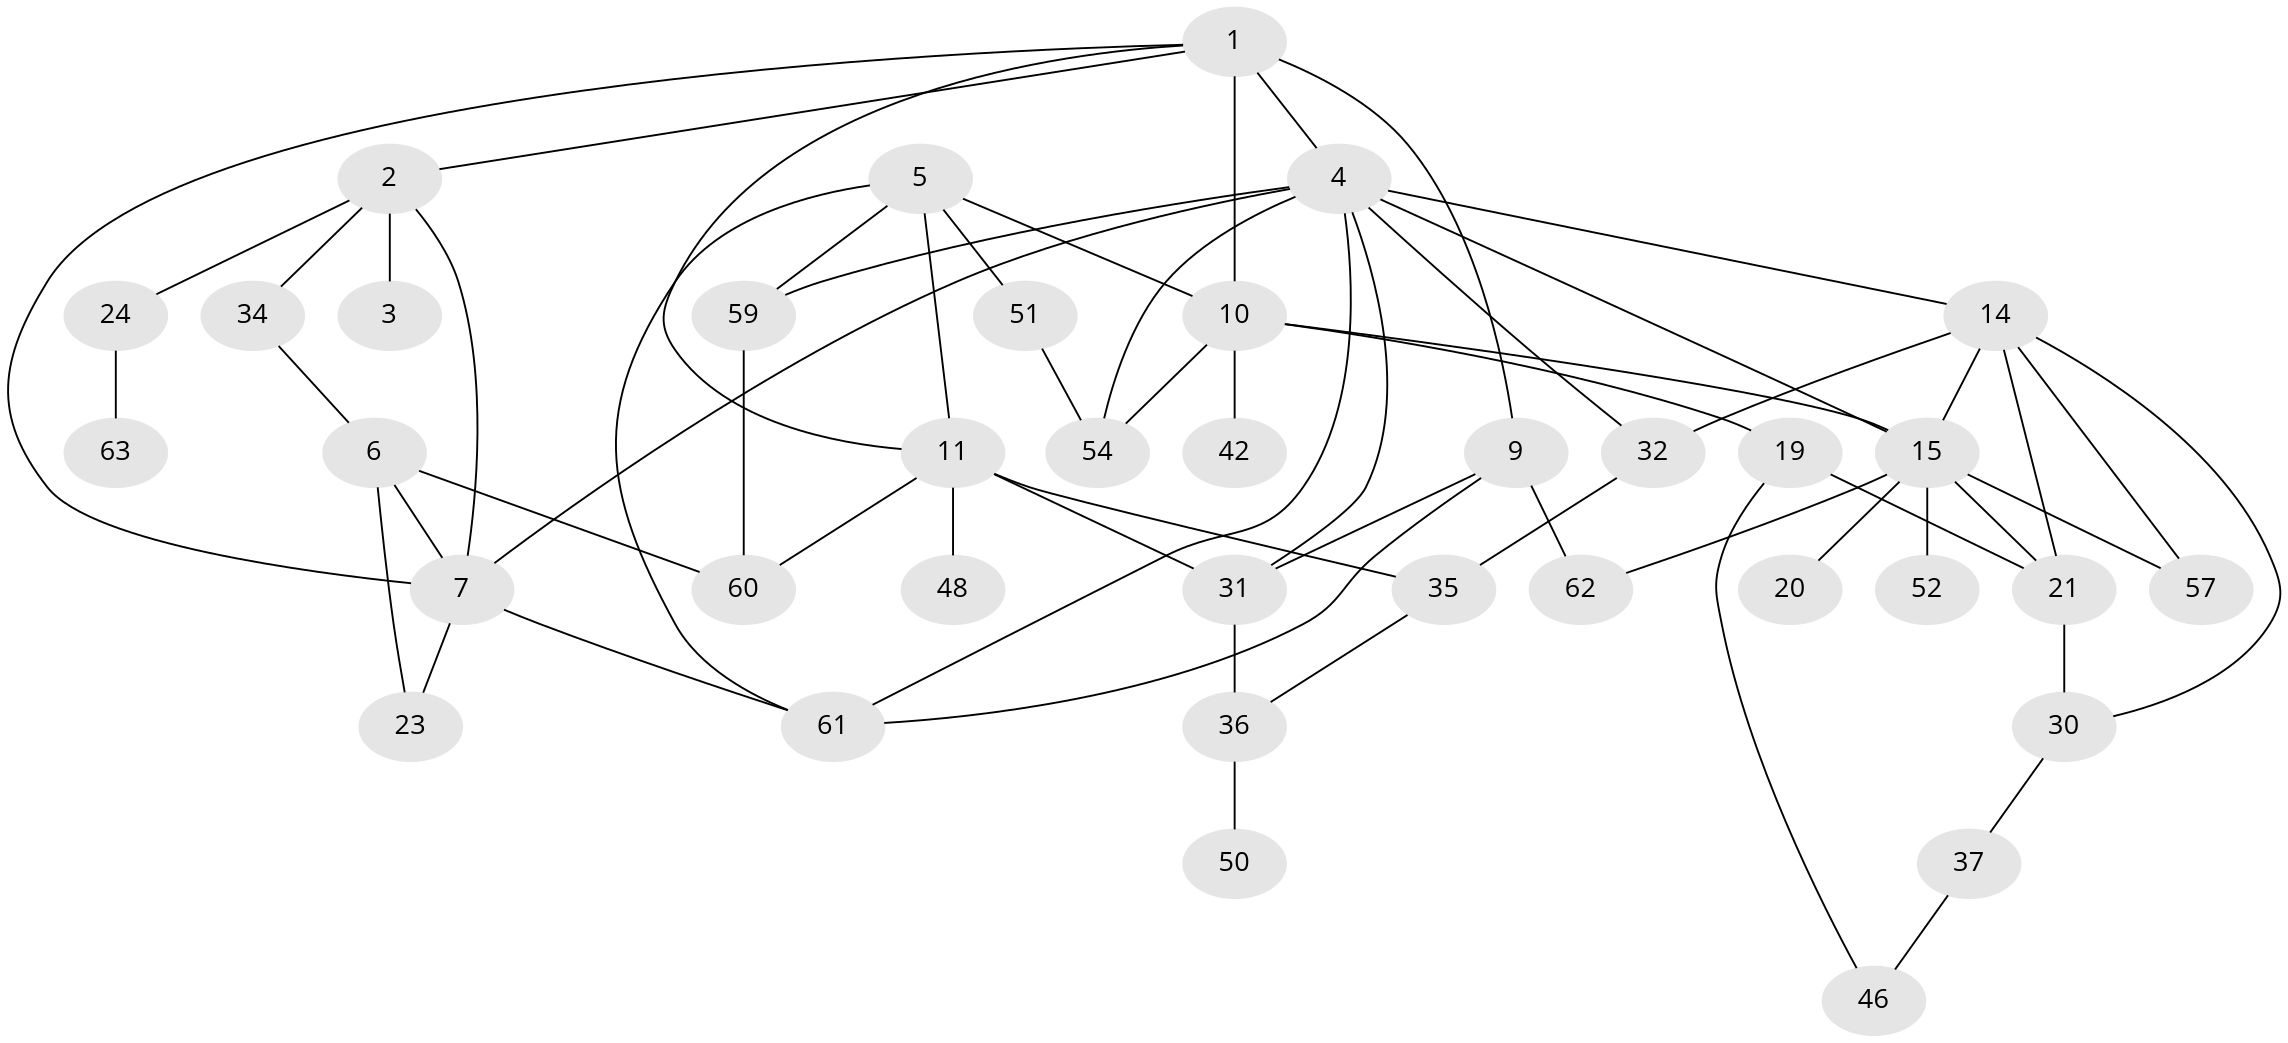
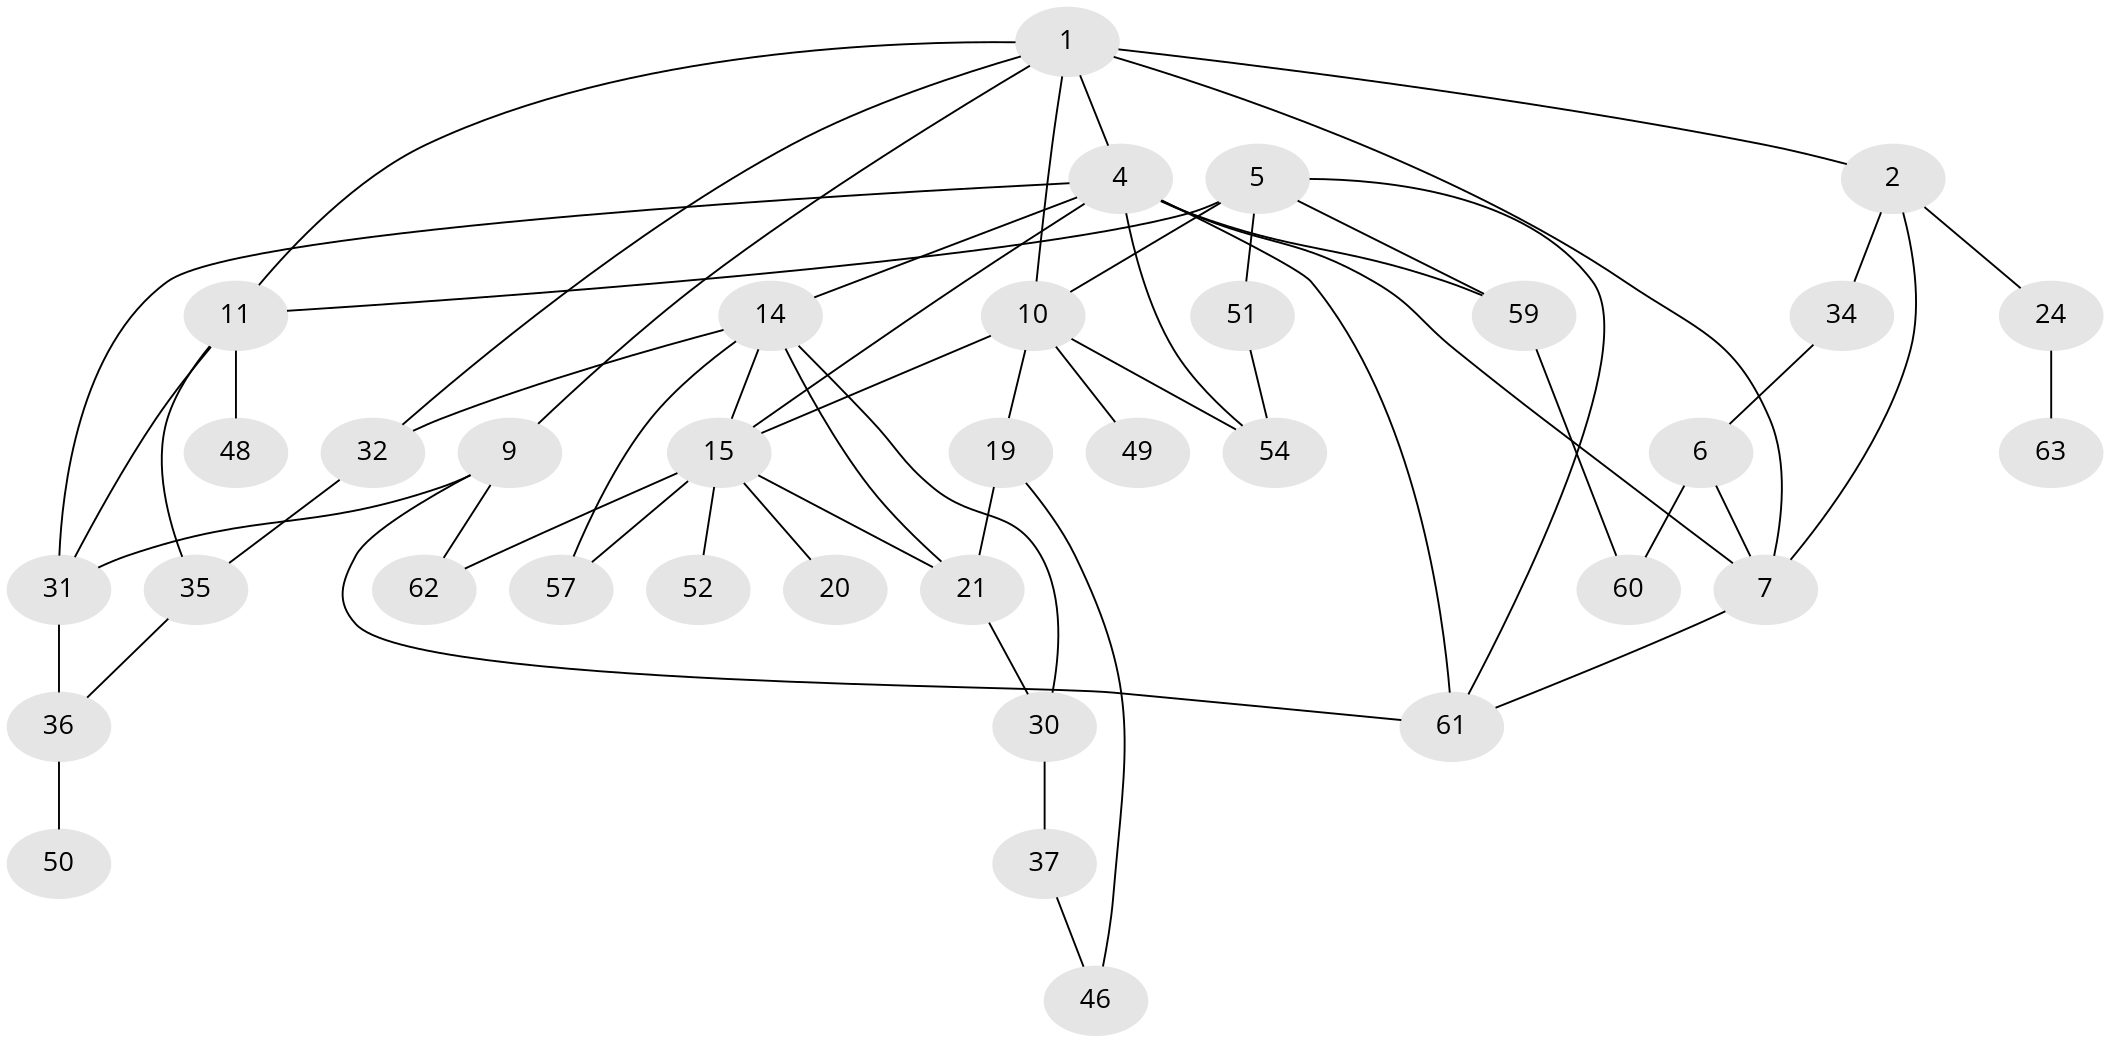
(390, 316) -> none
(1506, 330) -> (722, 185)
(1235, 453) -> (1138, 453)
(848, 521) -> none
(411, 727) -> none
